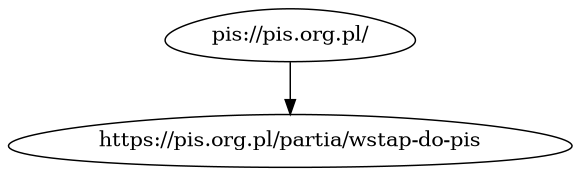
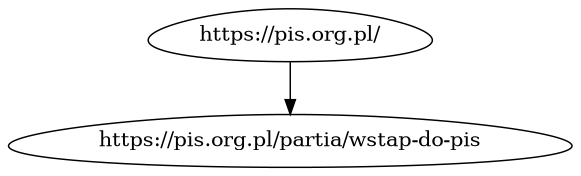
(290, 35) -> (290, 35)
